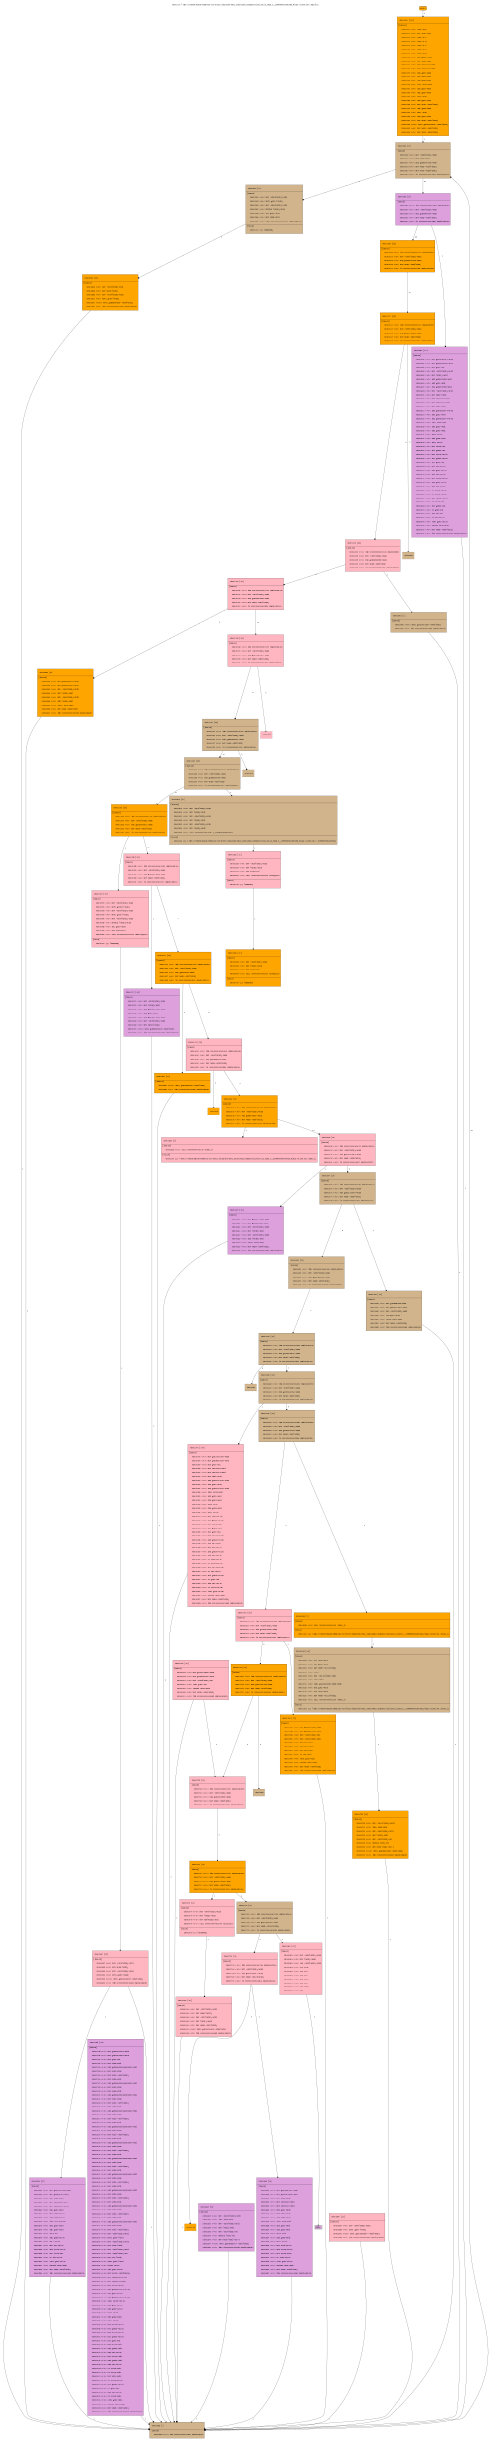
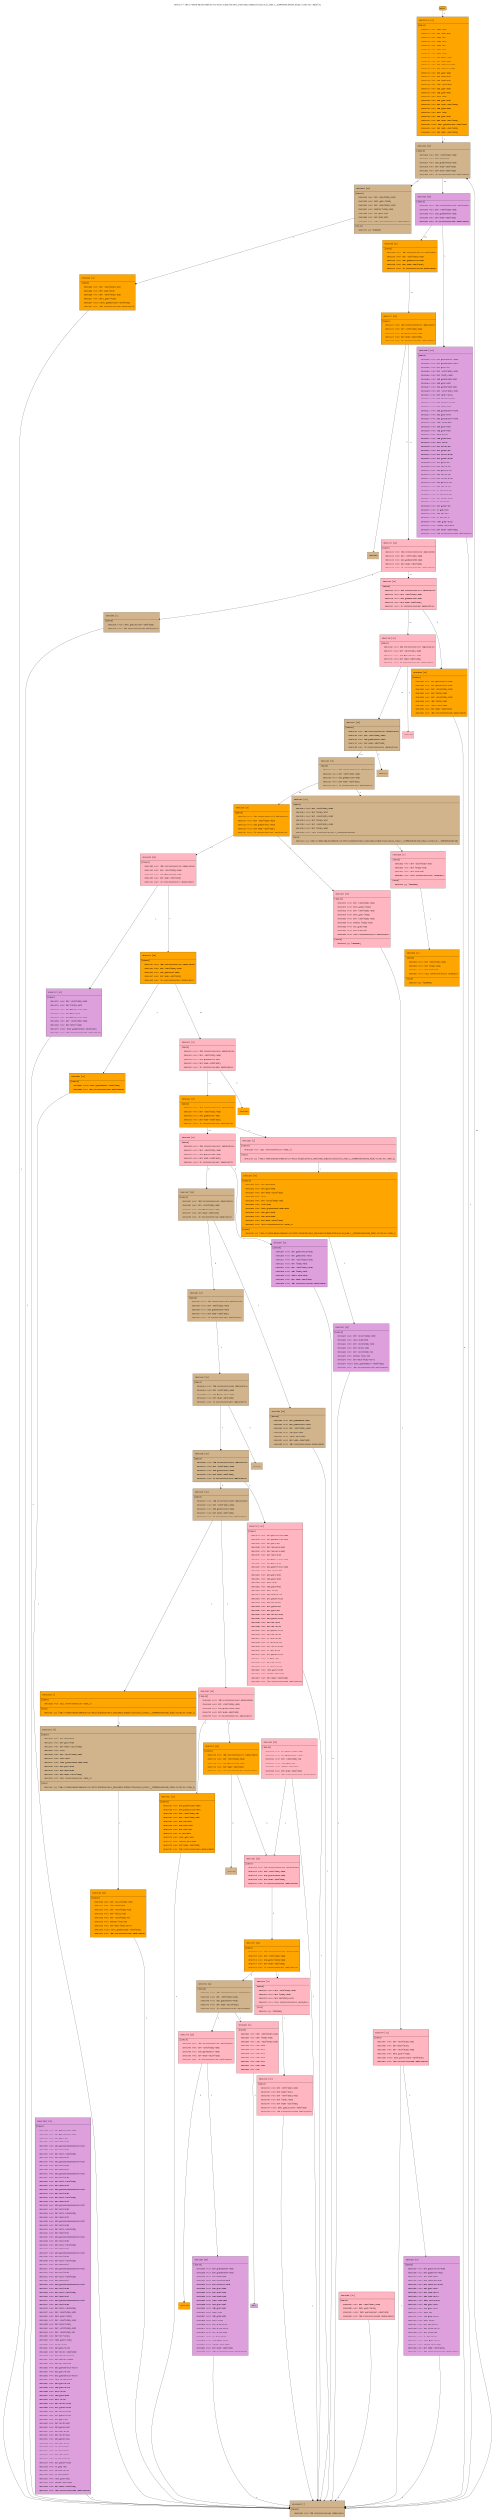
none -> (319, 1205)
